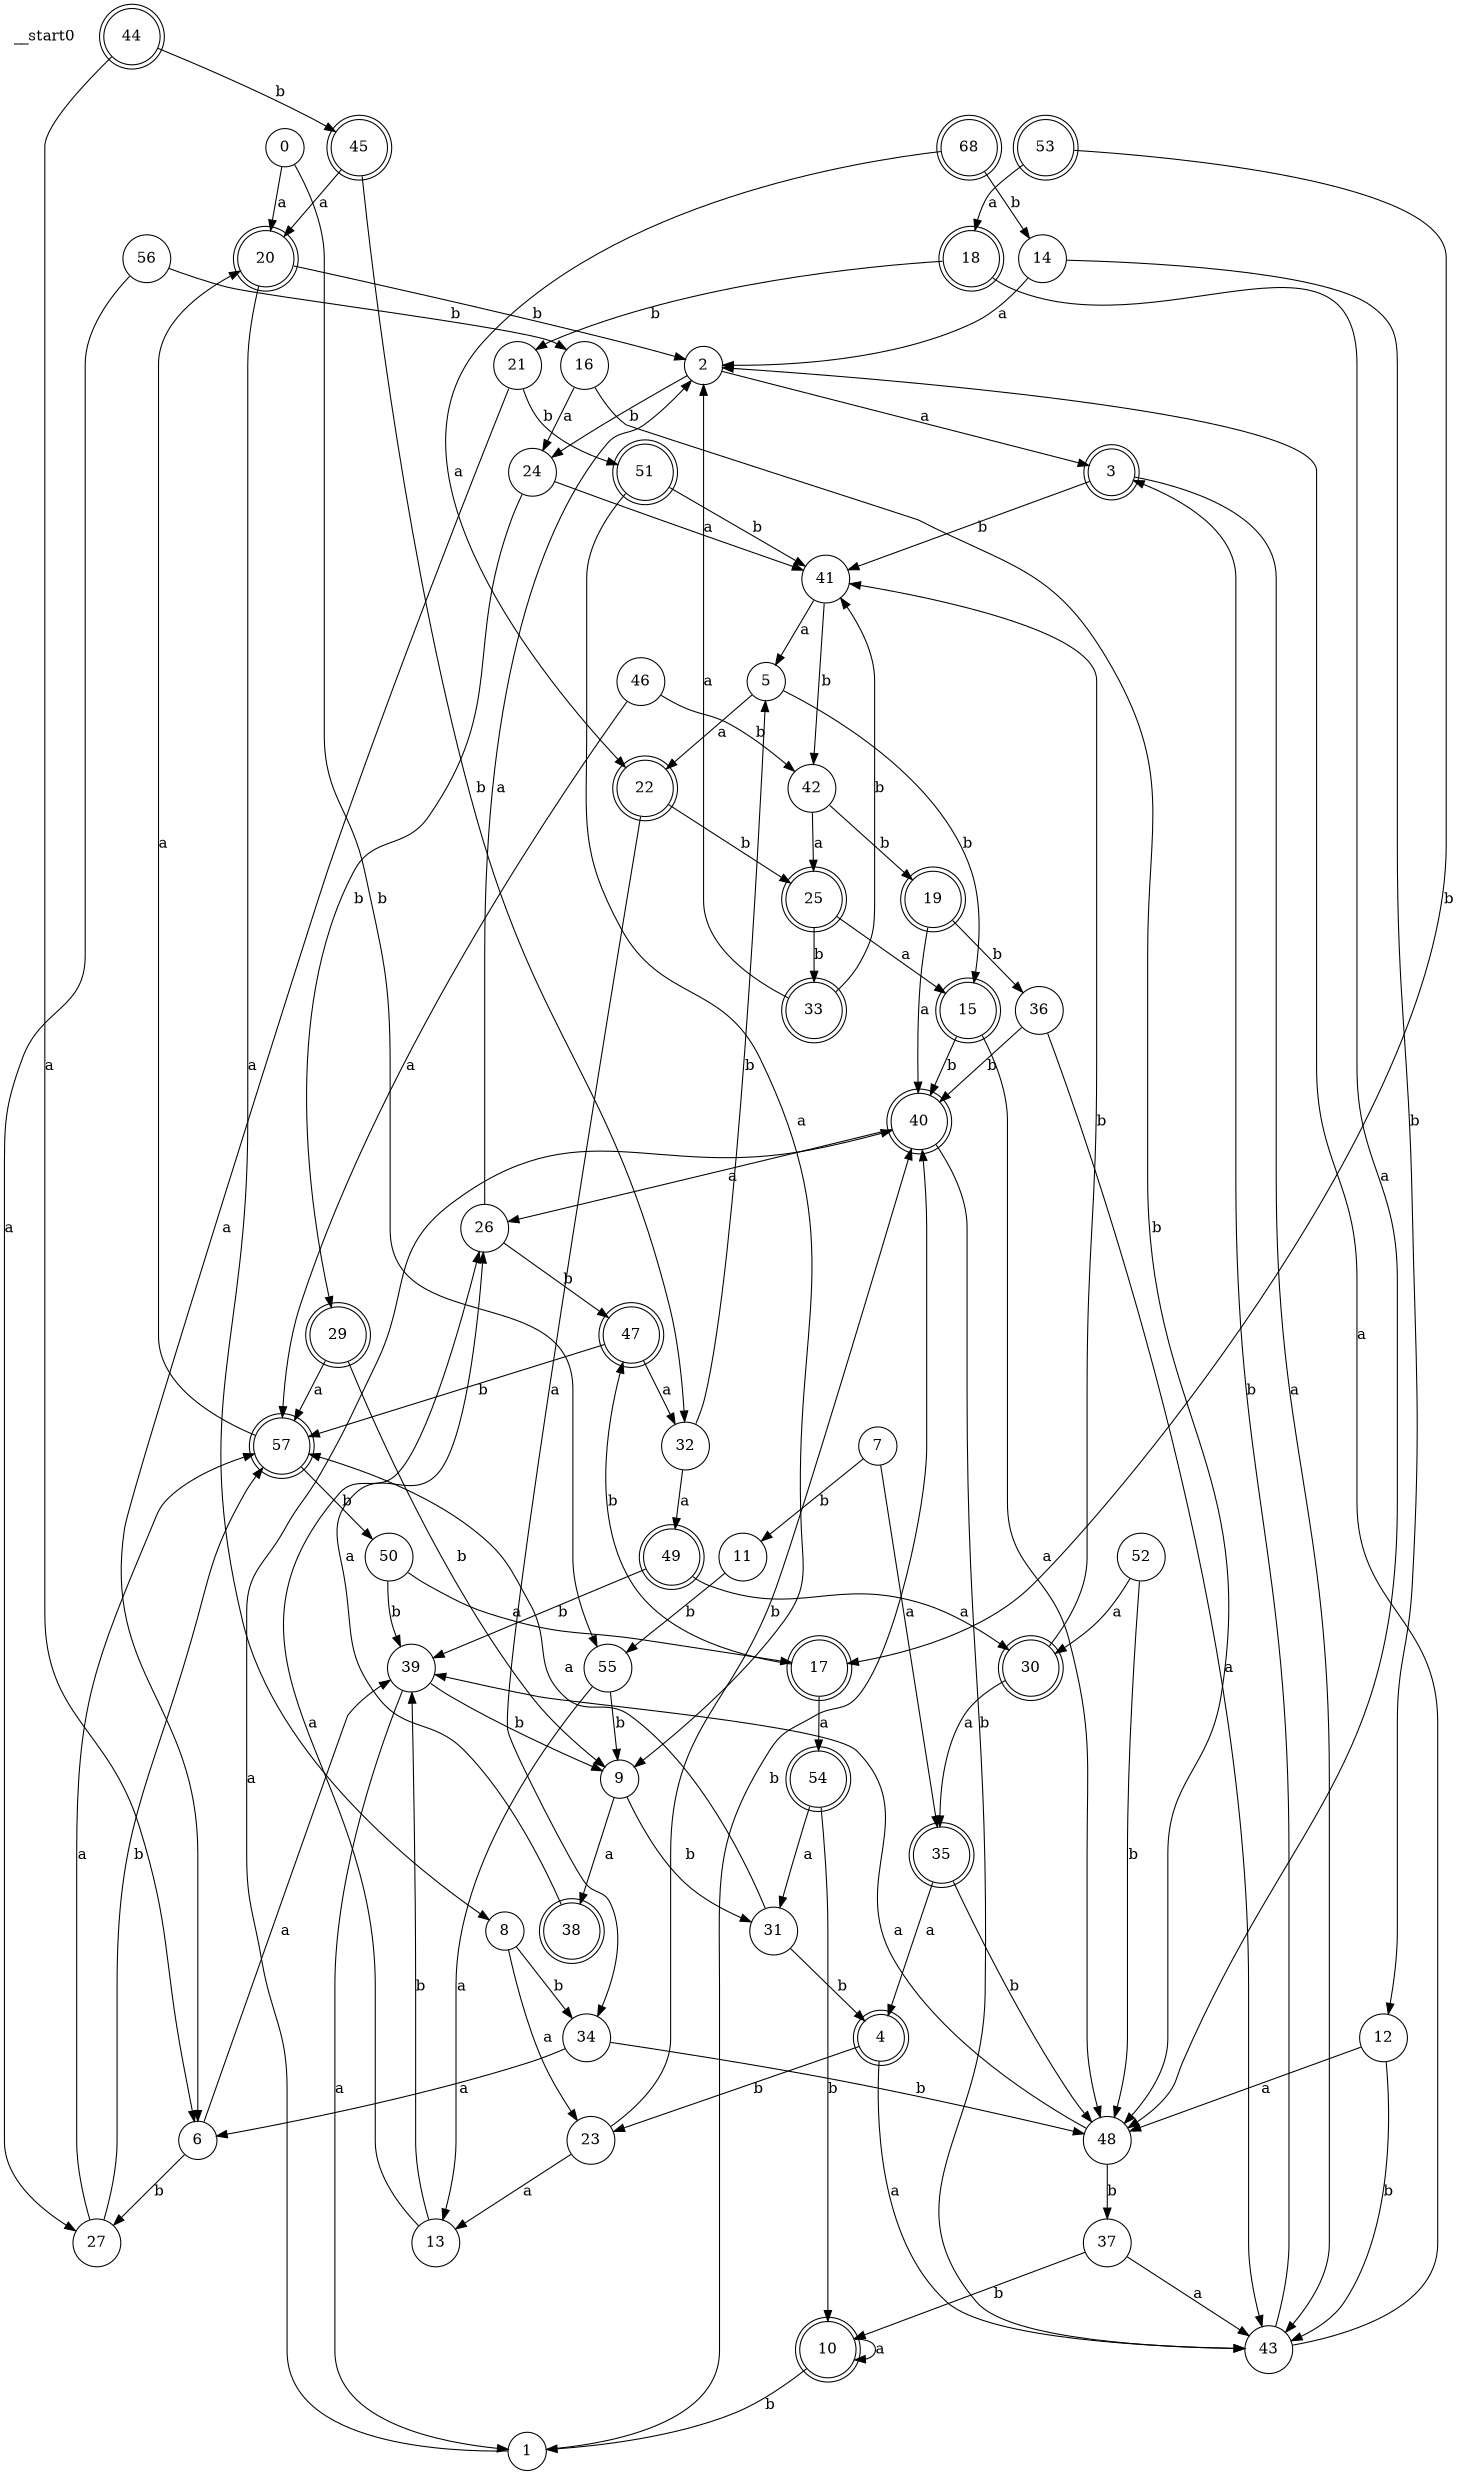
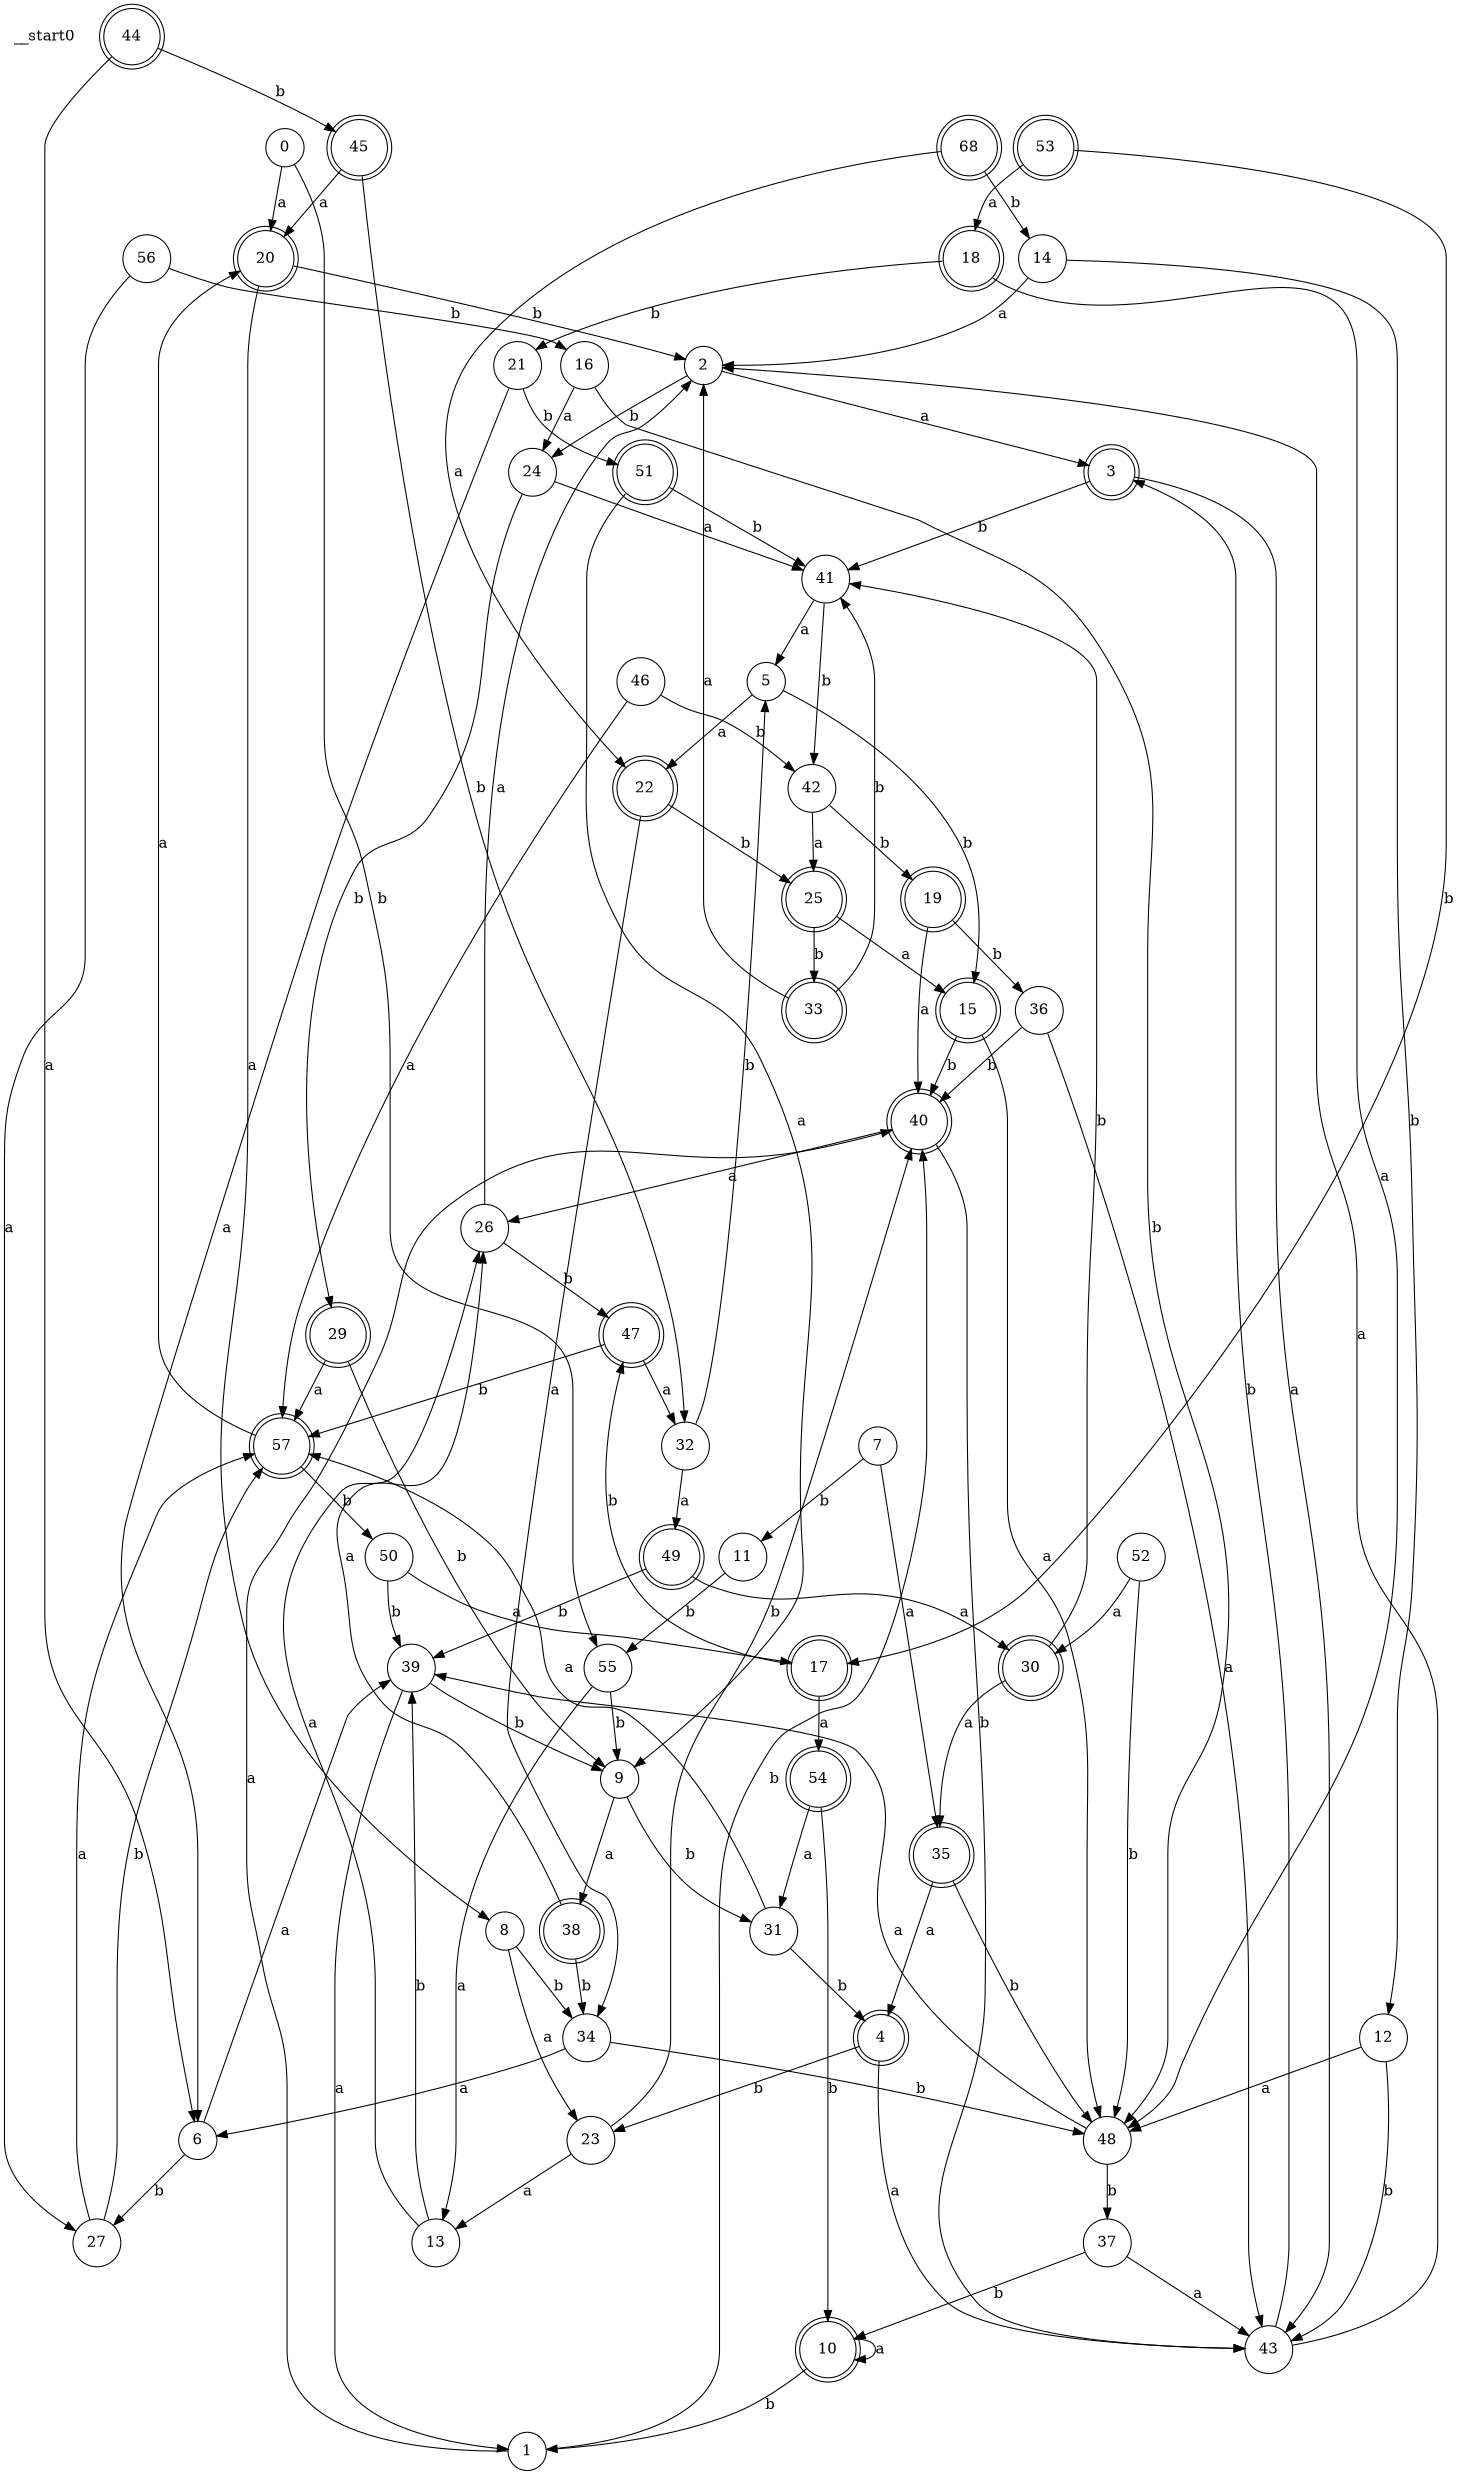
none -> (579, 1981)
